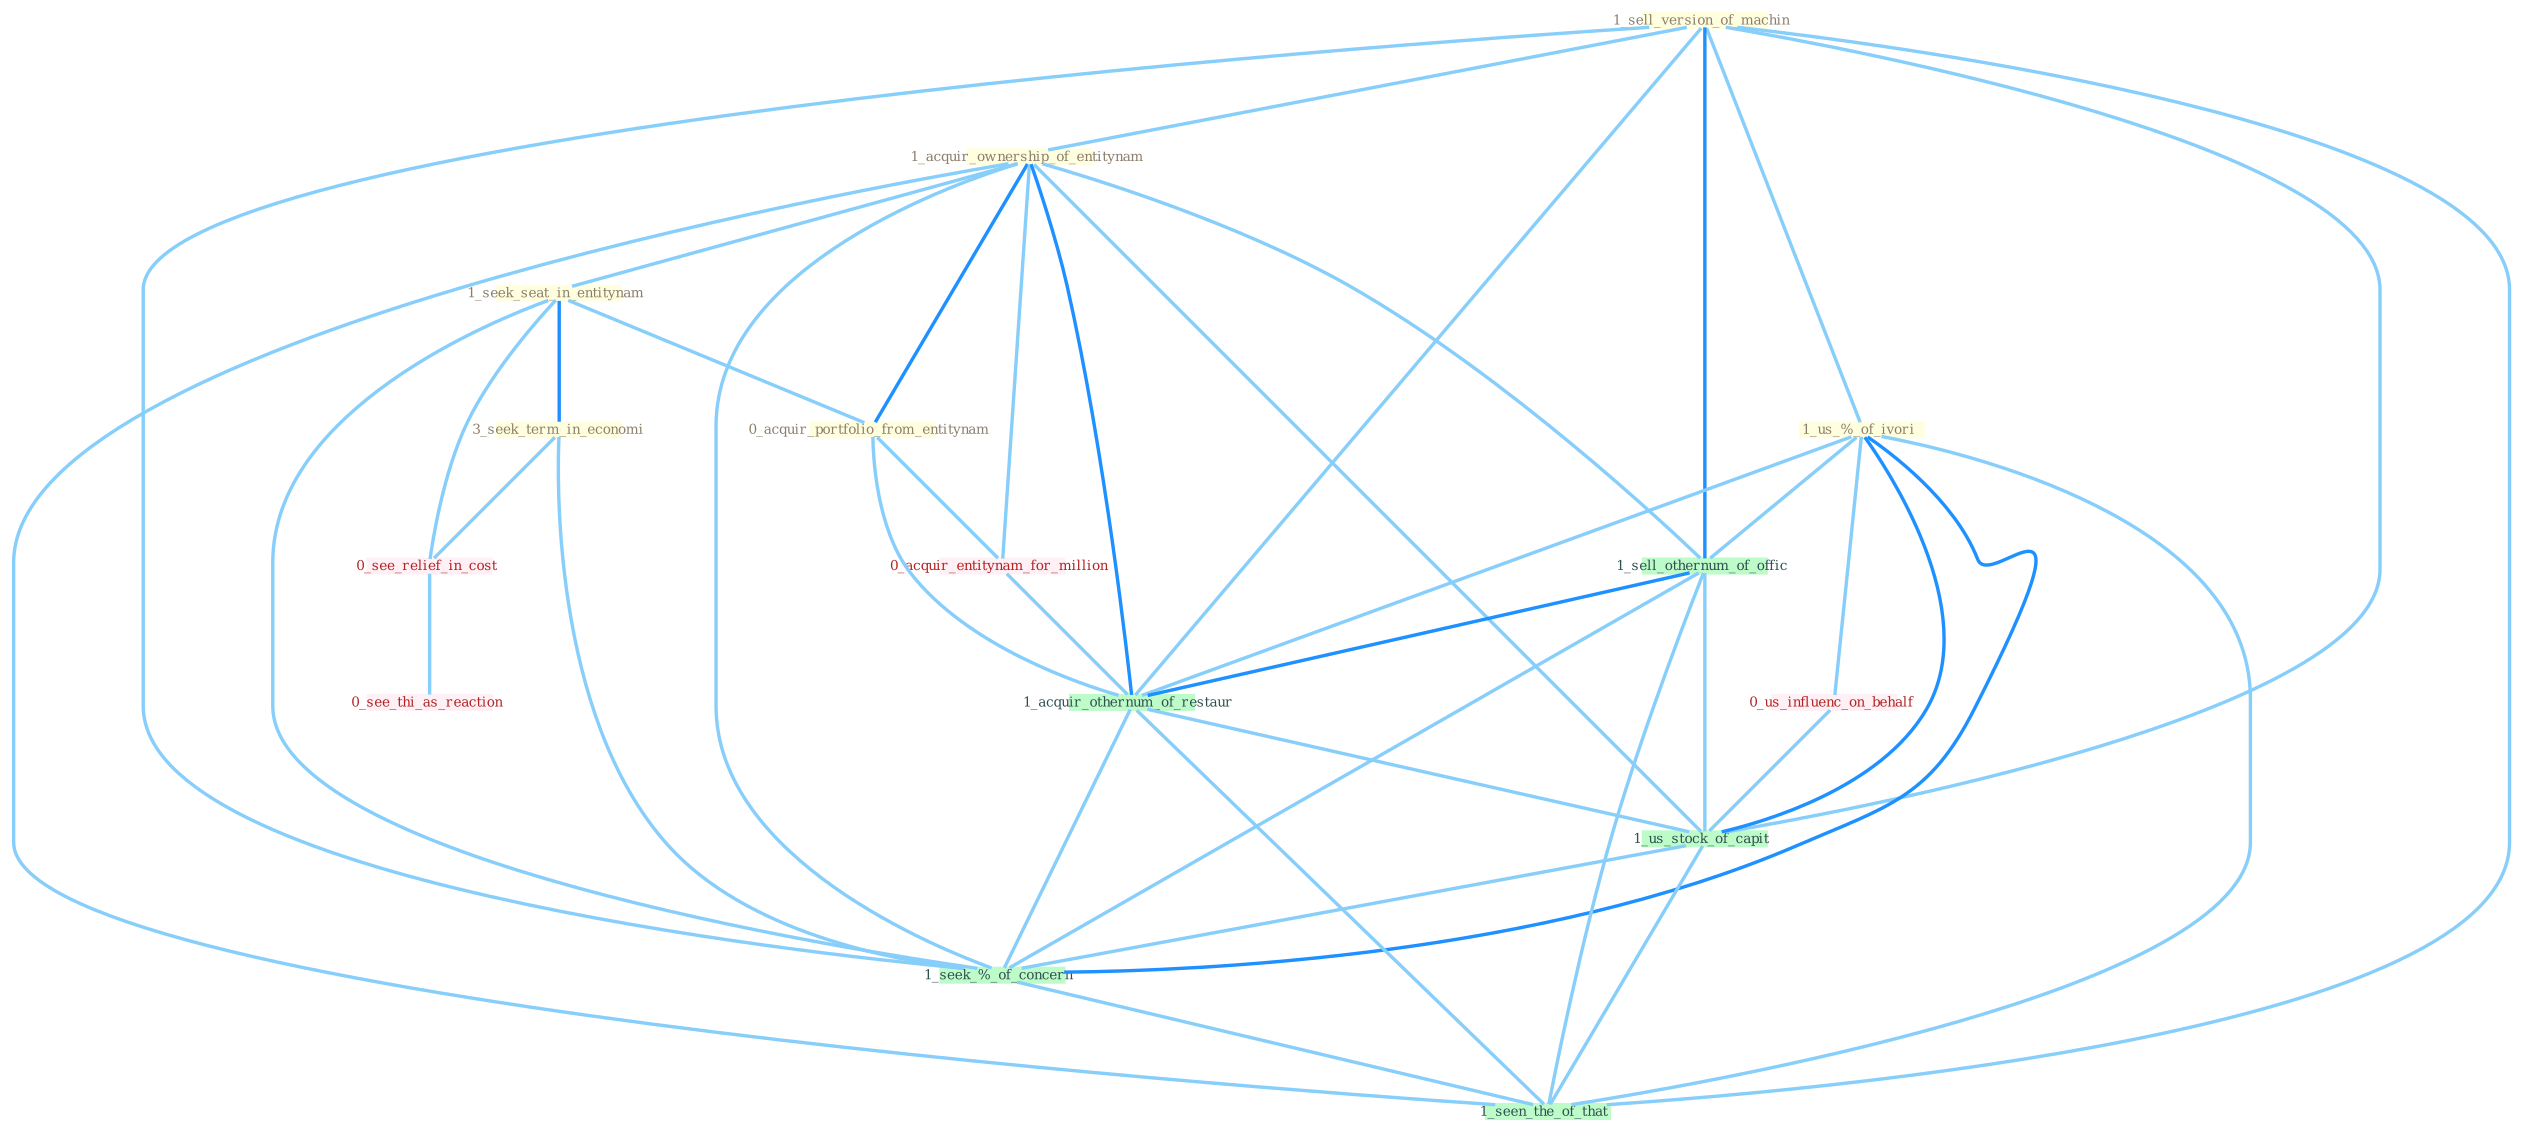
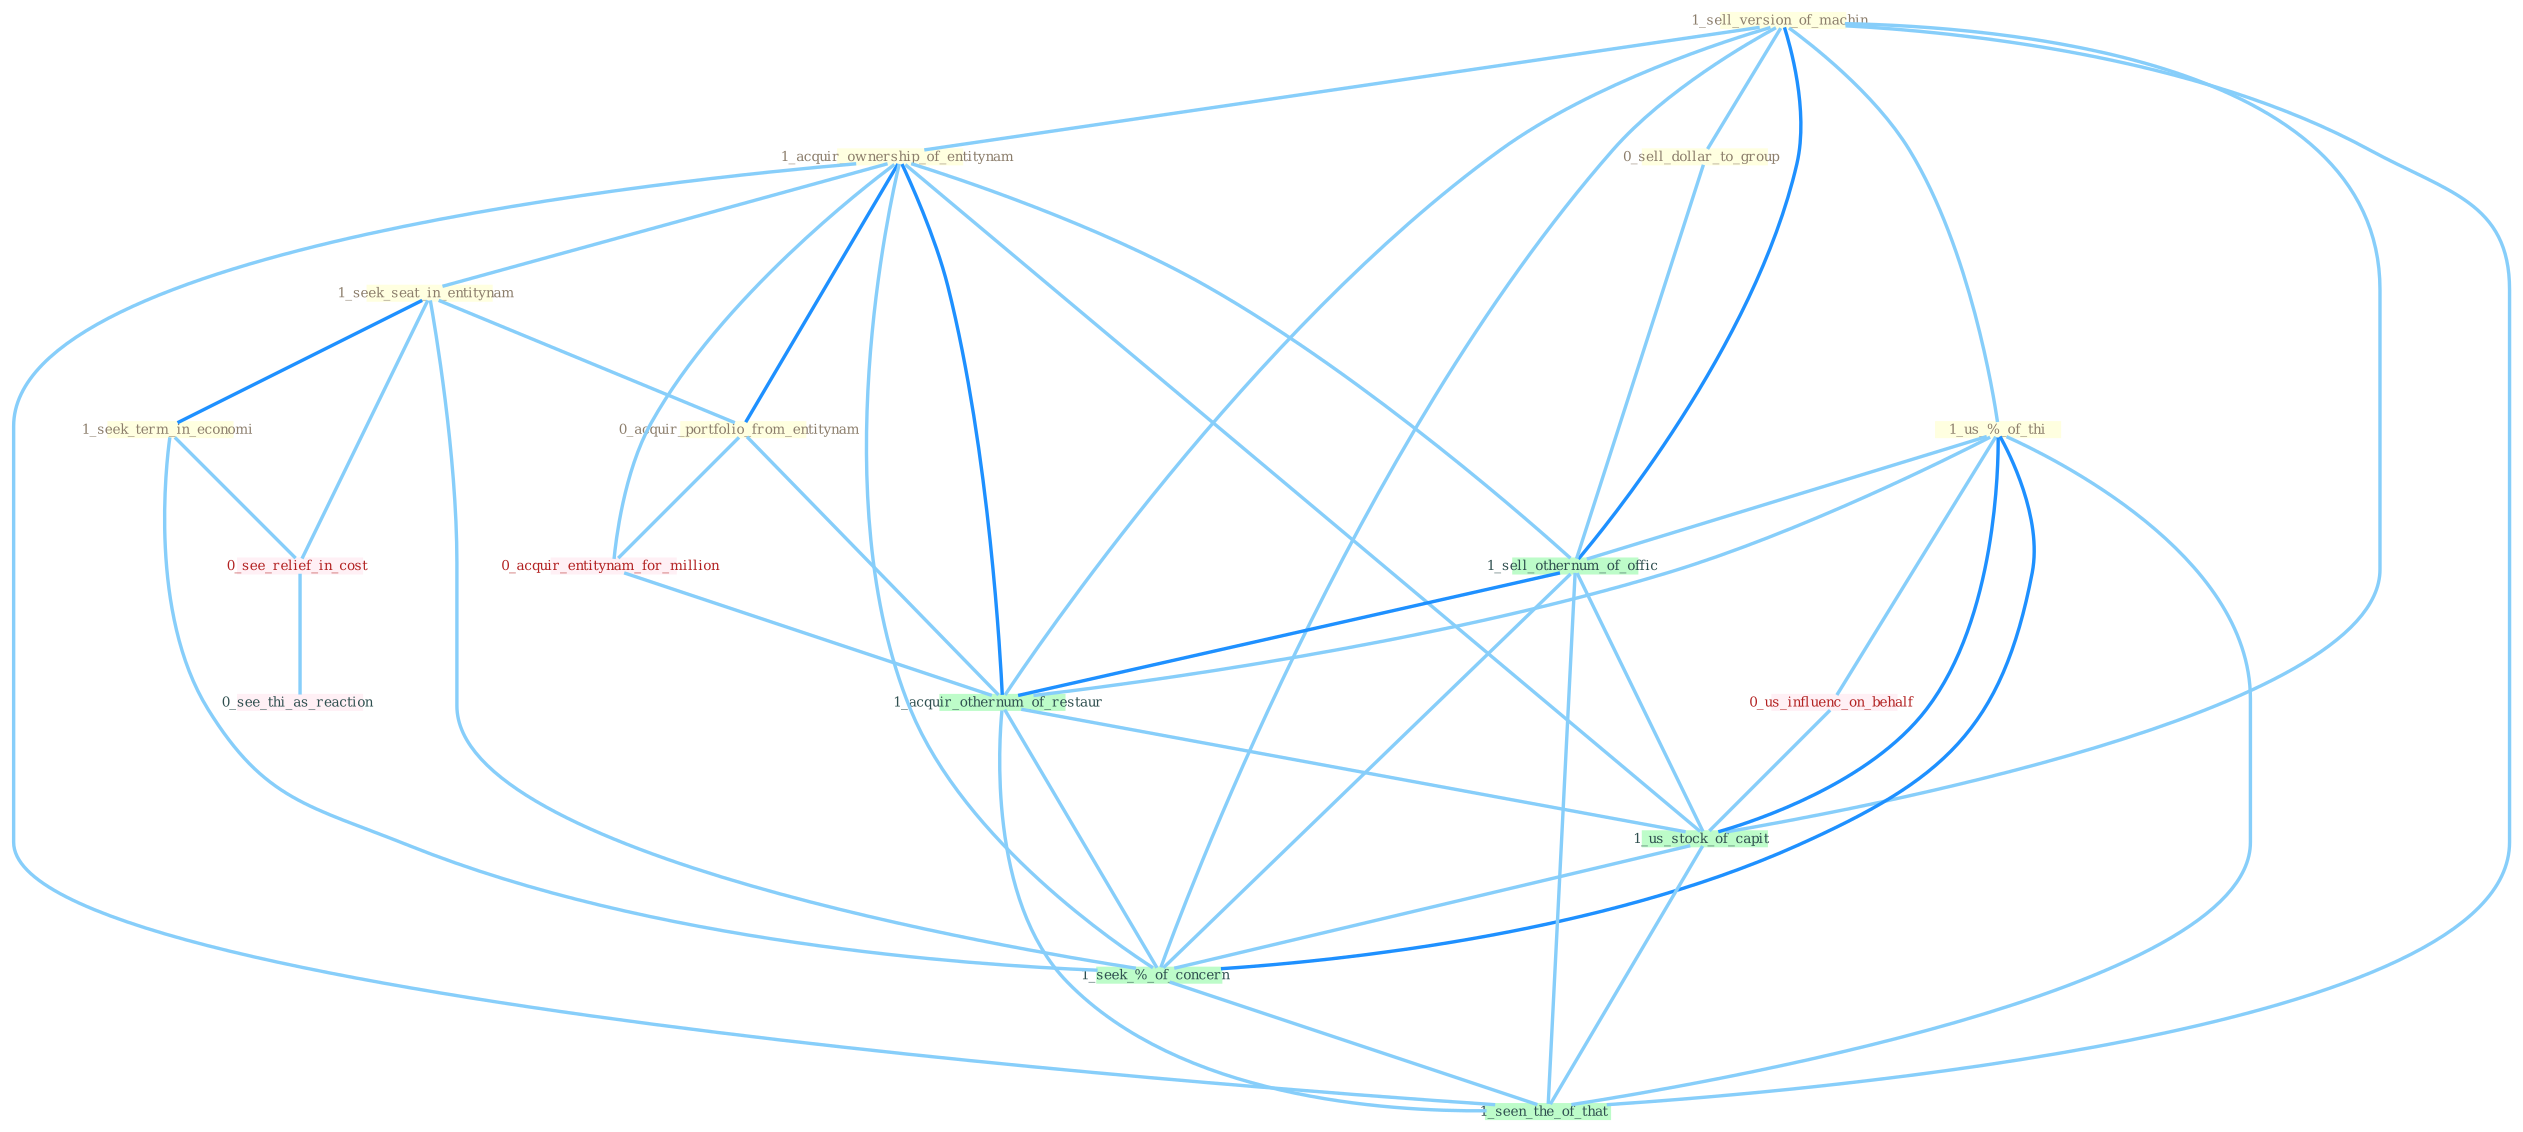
none -> (1705, 157)
(559, 430) -> (170, 430)
(1862, 430) -> (1998, 430)
(430, 702) -> (300, 702)
